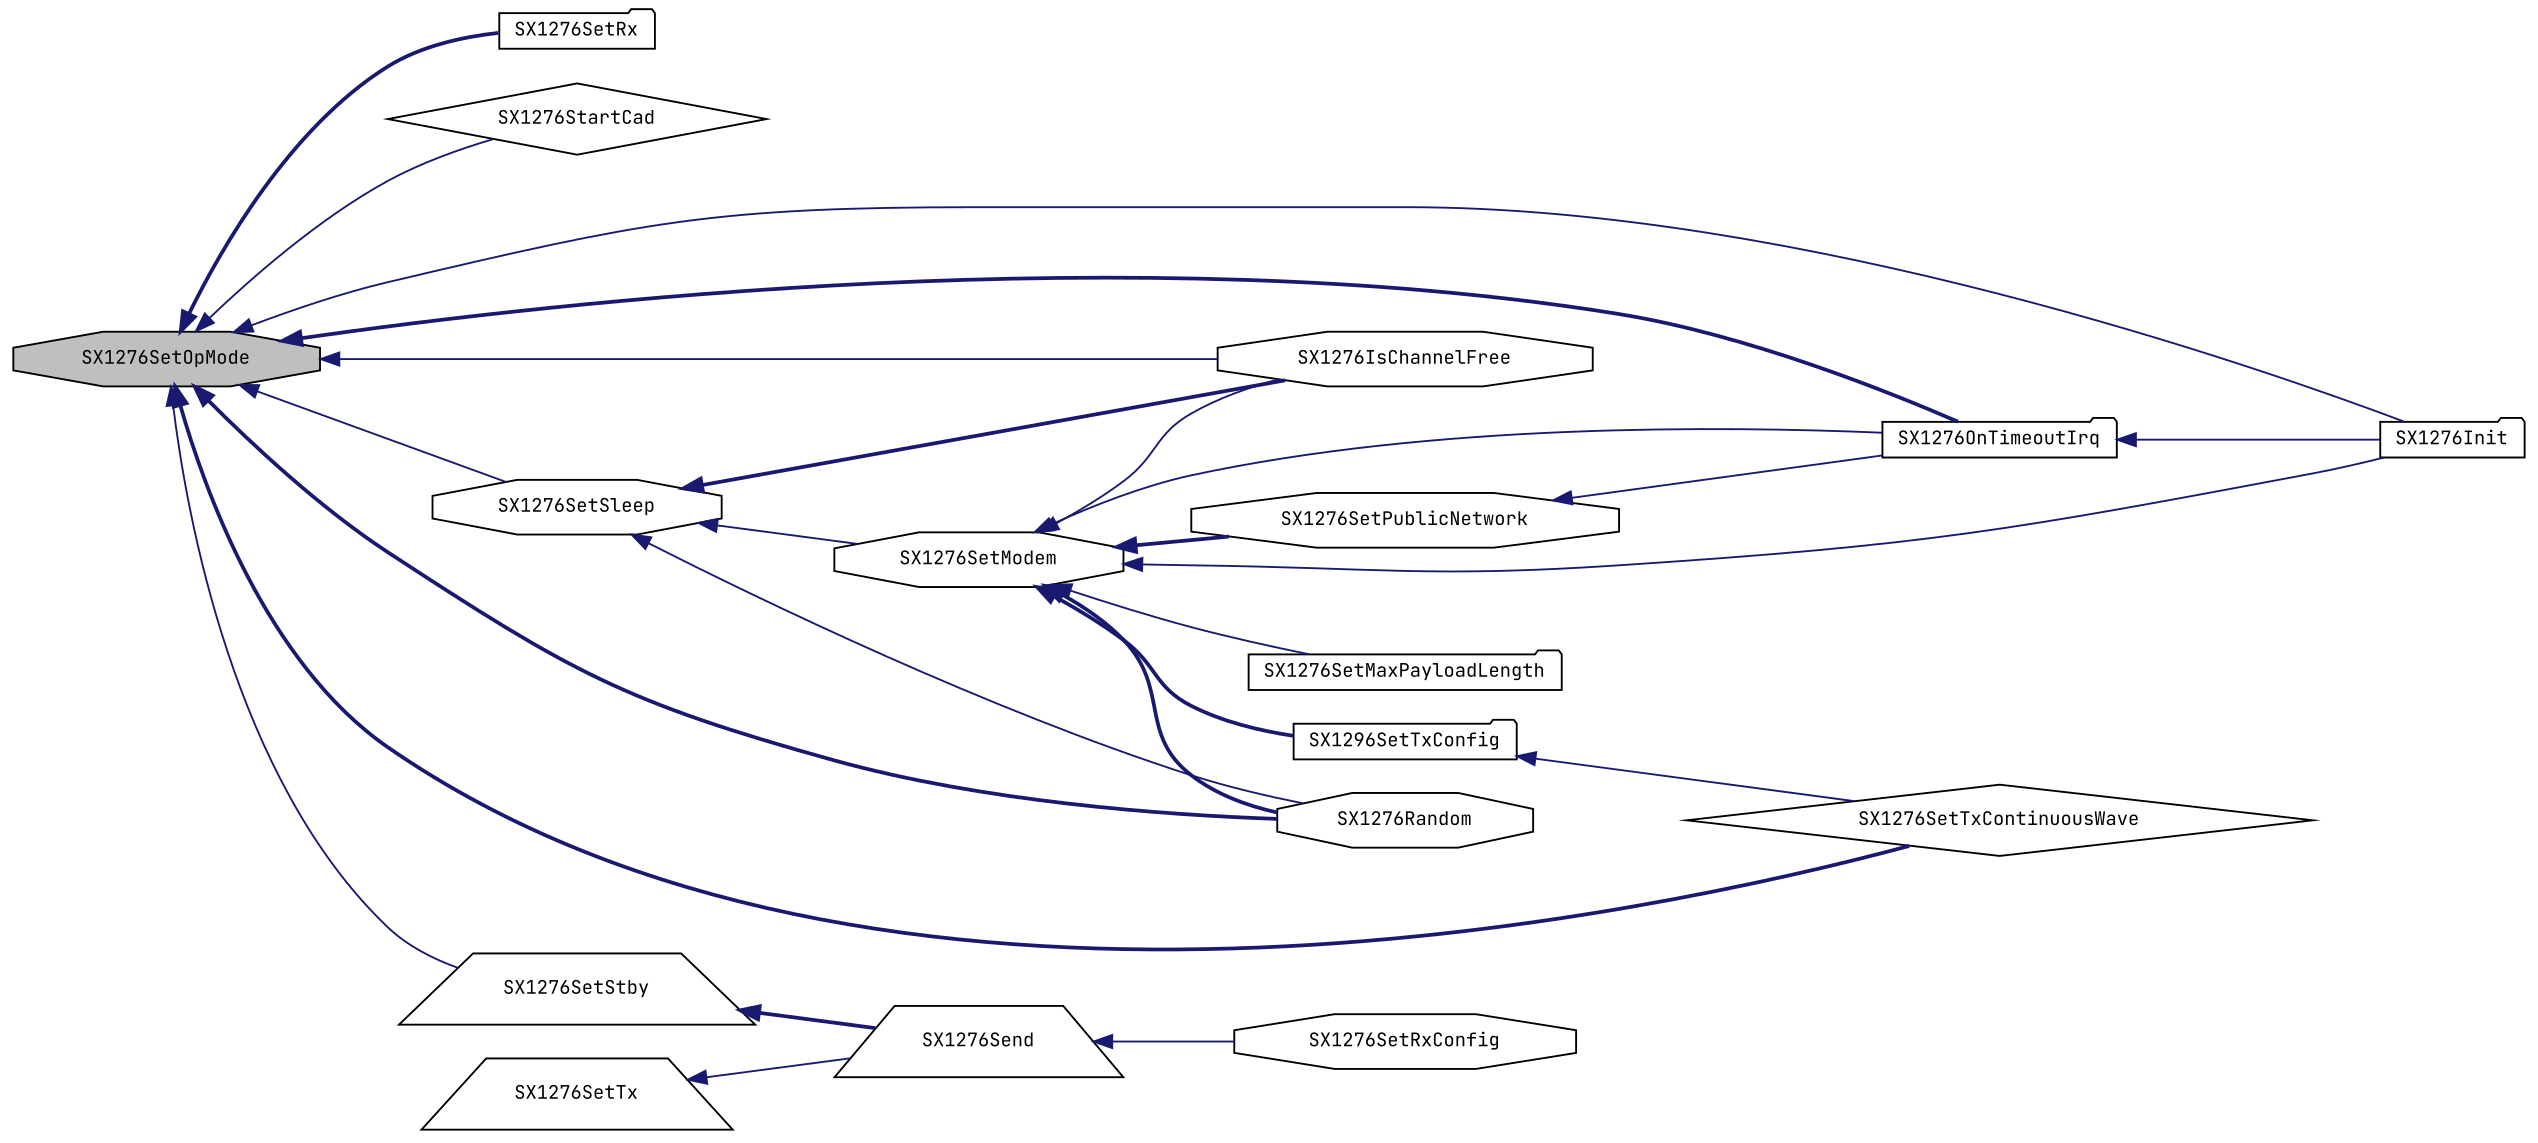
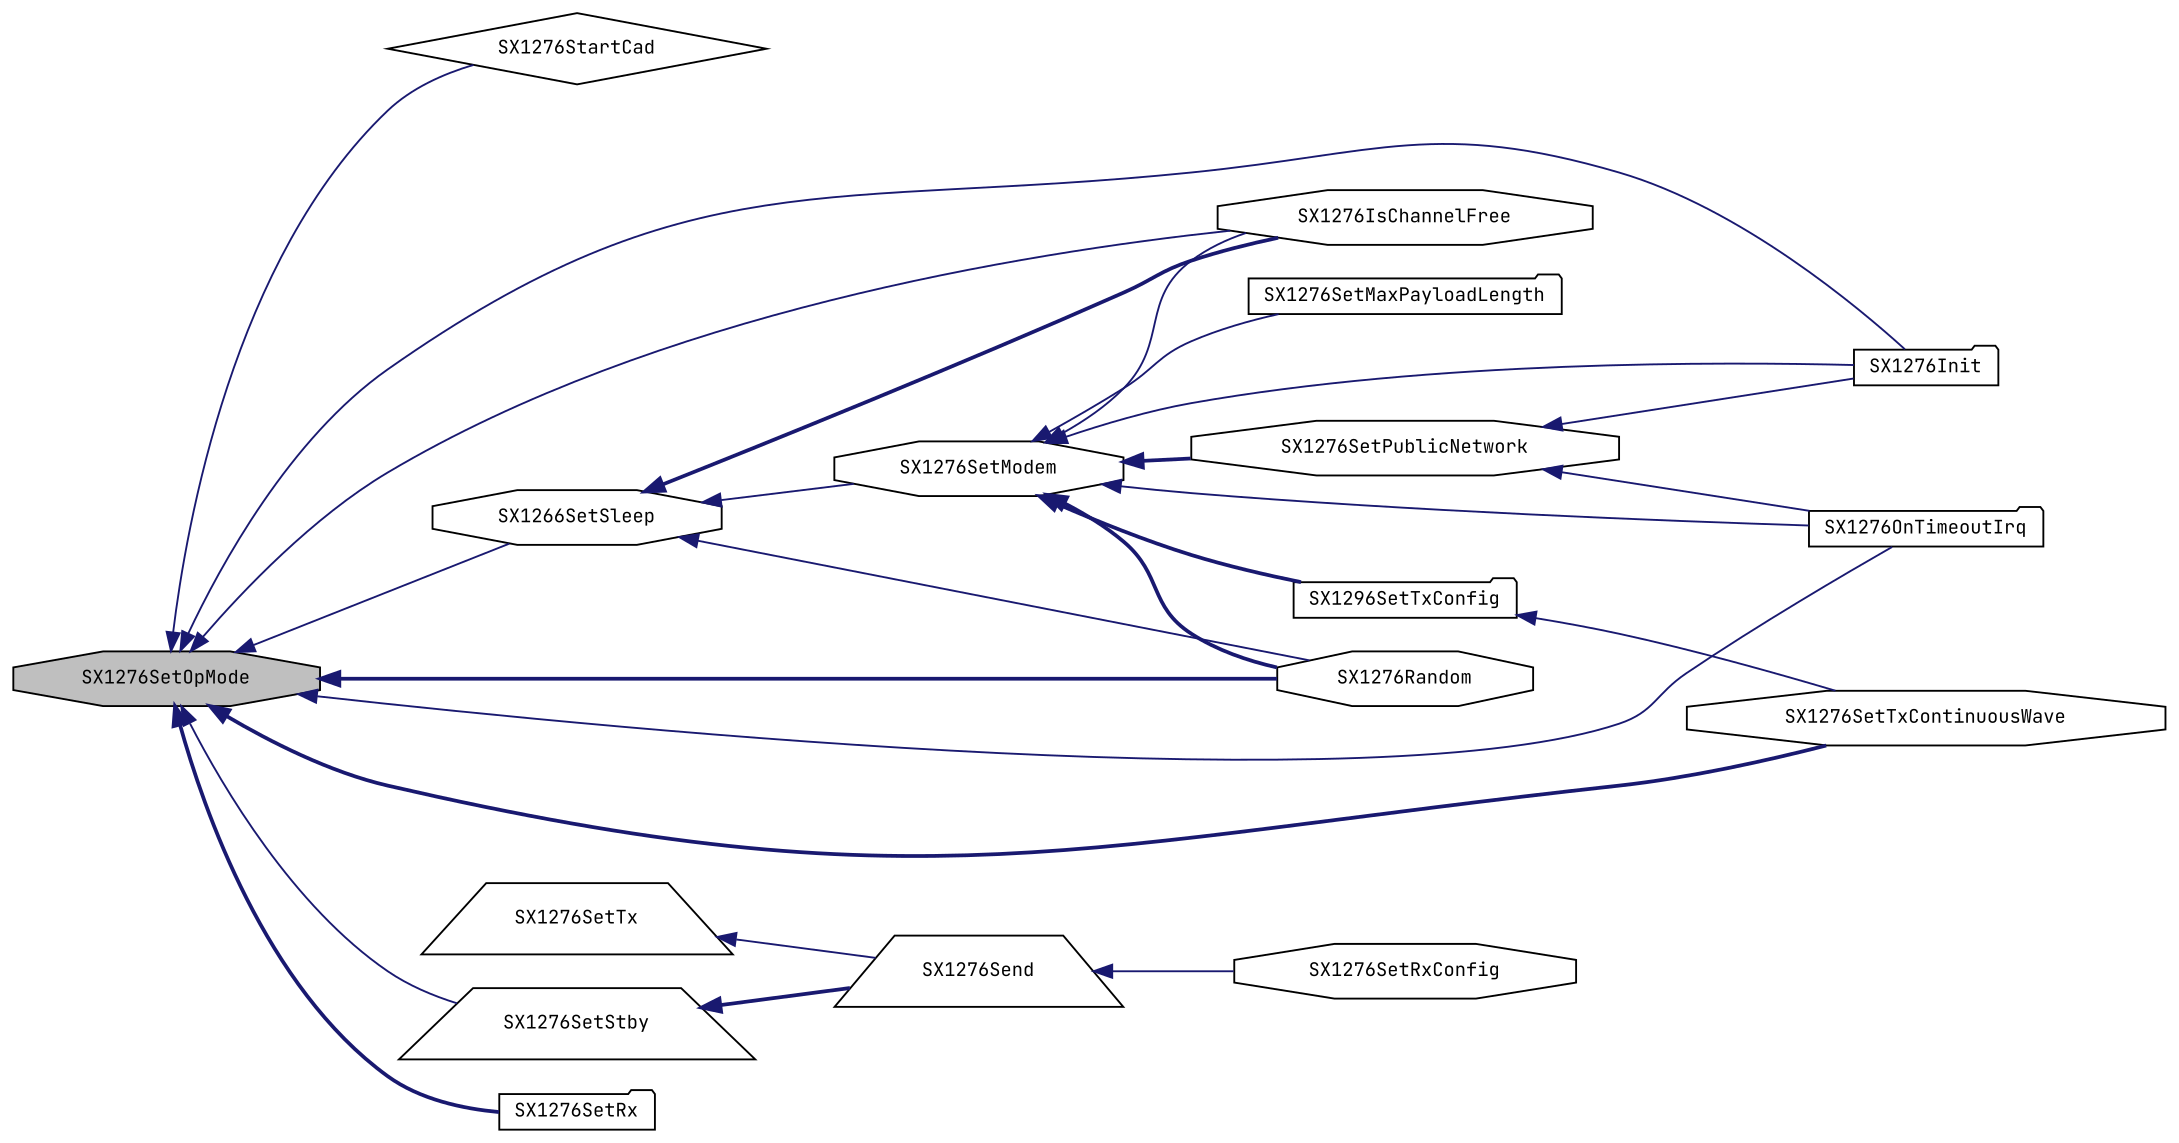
(1138, 279) -> (1131, 757)
(2258, 440) -> (1708, 401)
(577, 507) -> (577, 518)
(2000, 820) -> (1926, 718)
